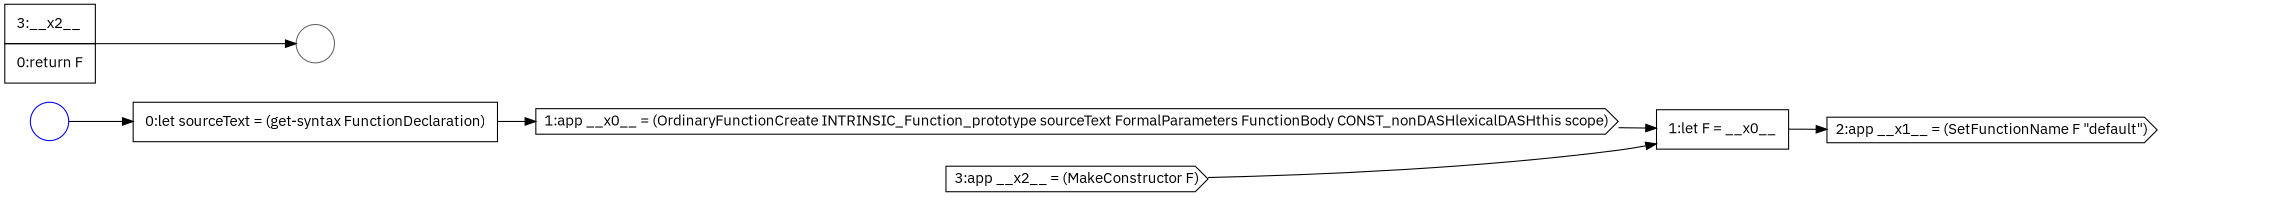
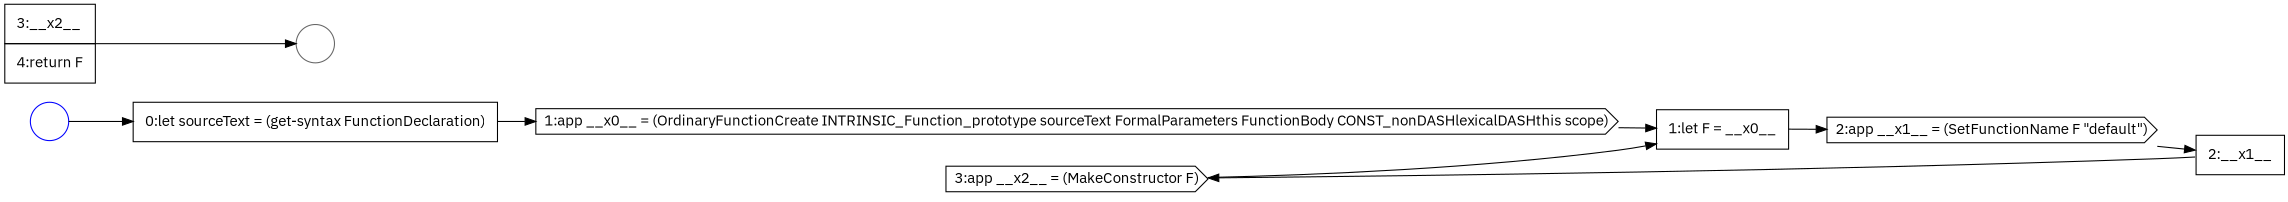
(50, 63) -> (50, 63)
none -> (2240, 154)
